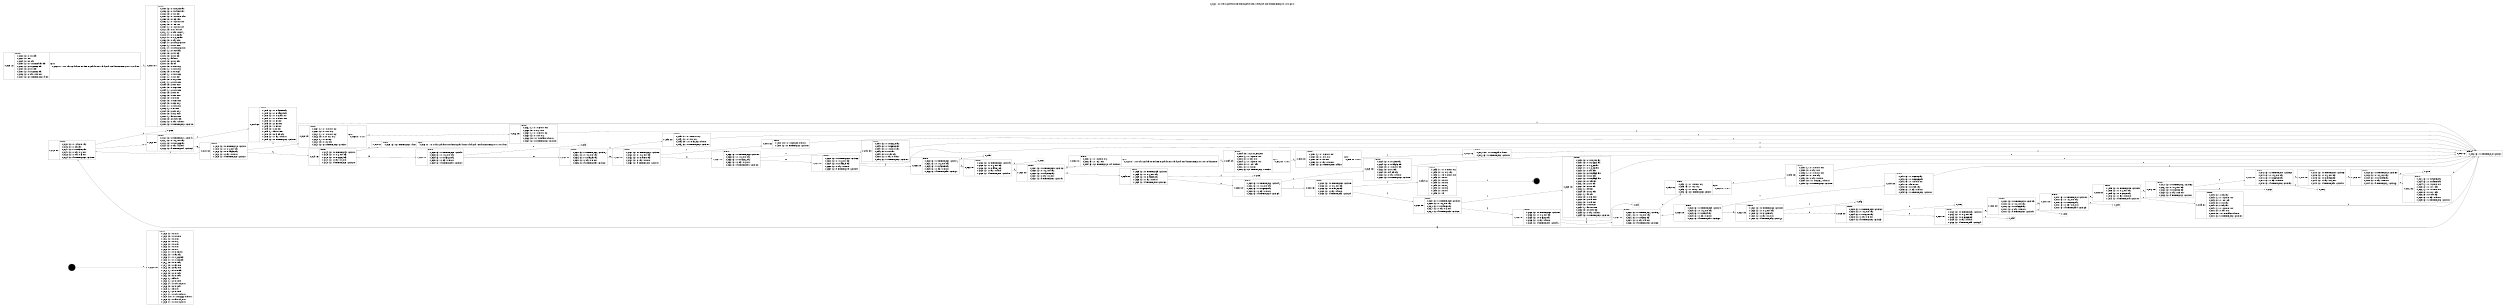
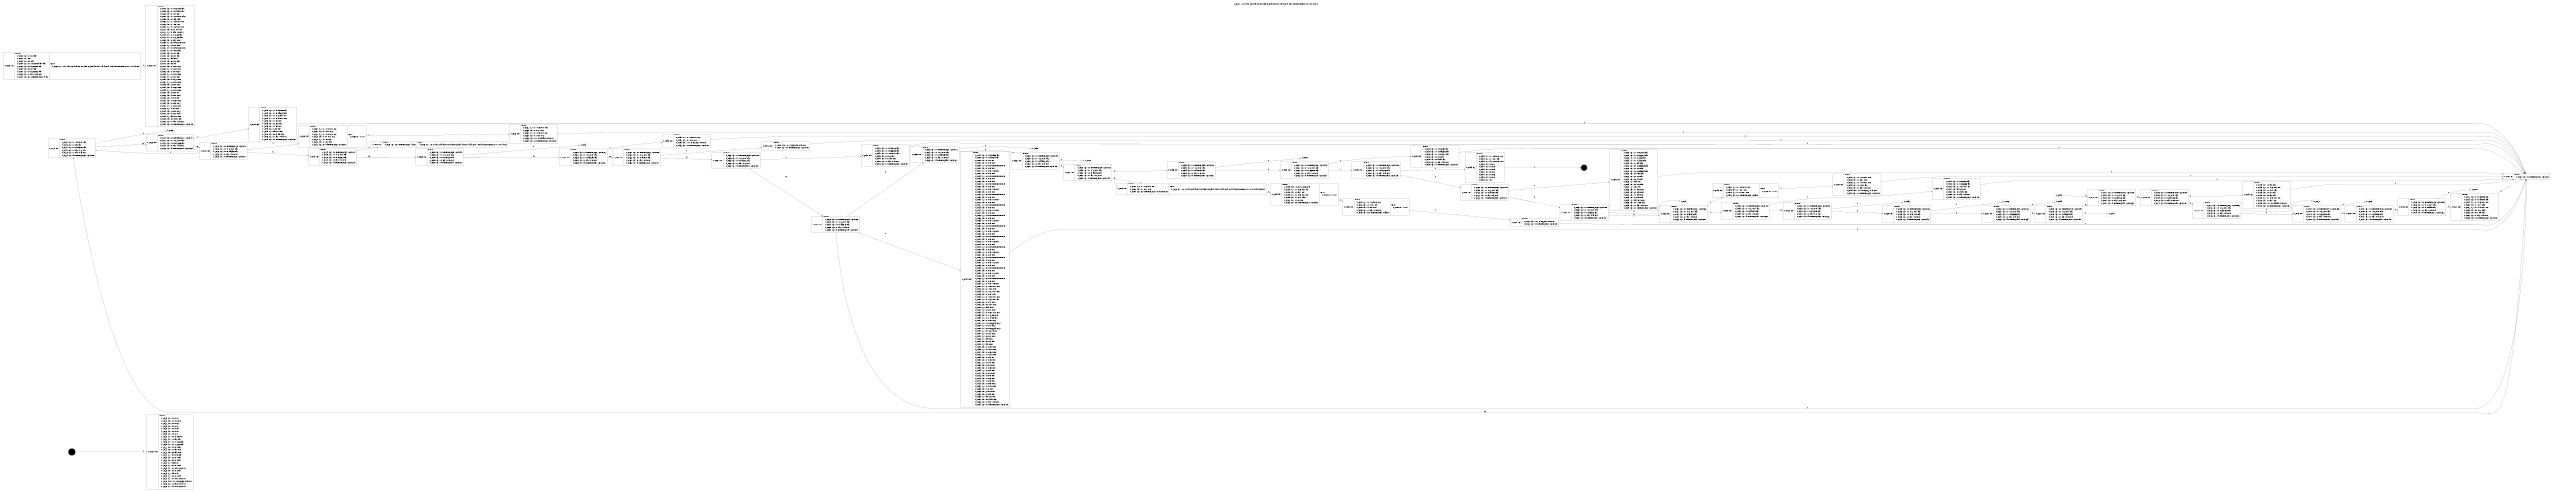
(2100, 204) -> (2075, 196)
none -> (985, 279)
